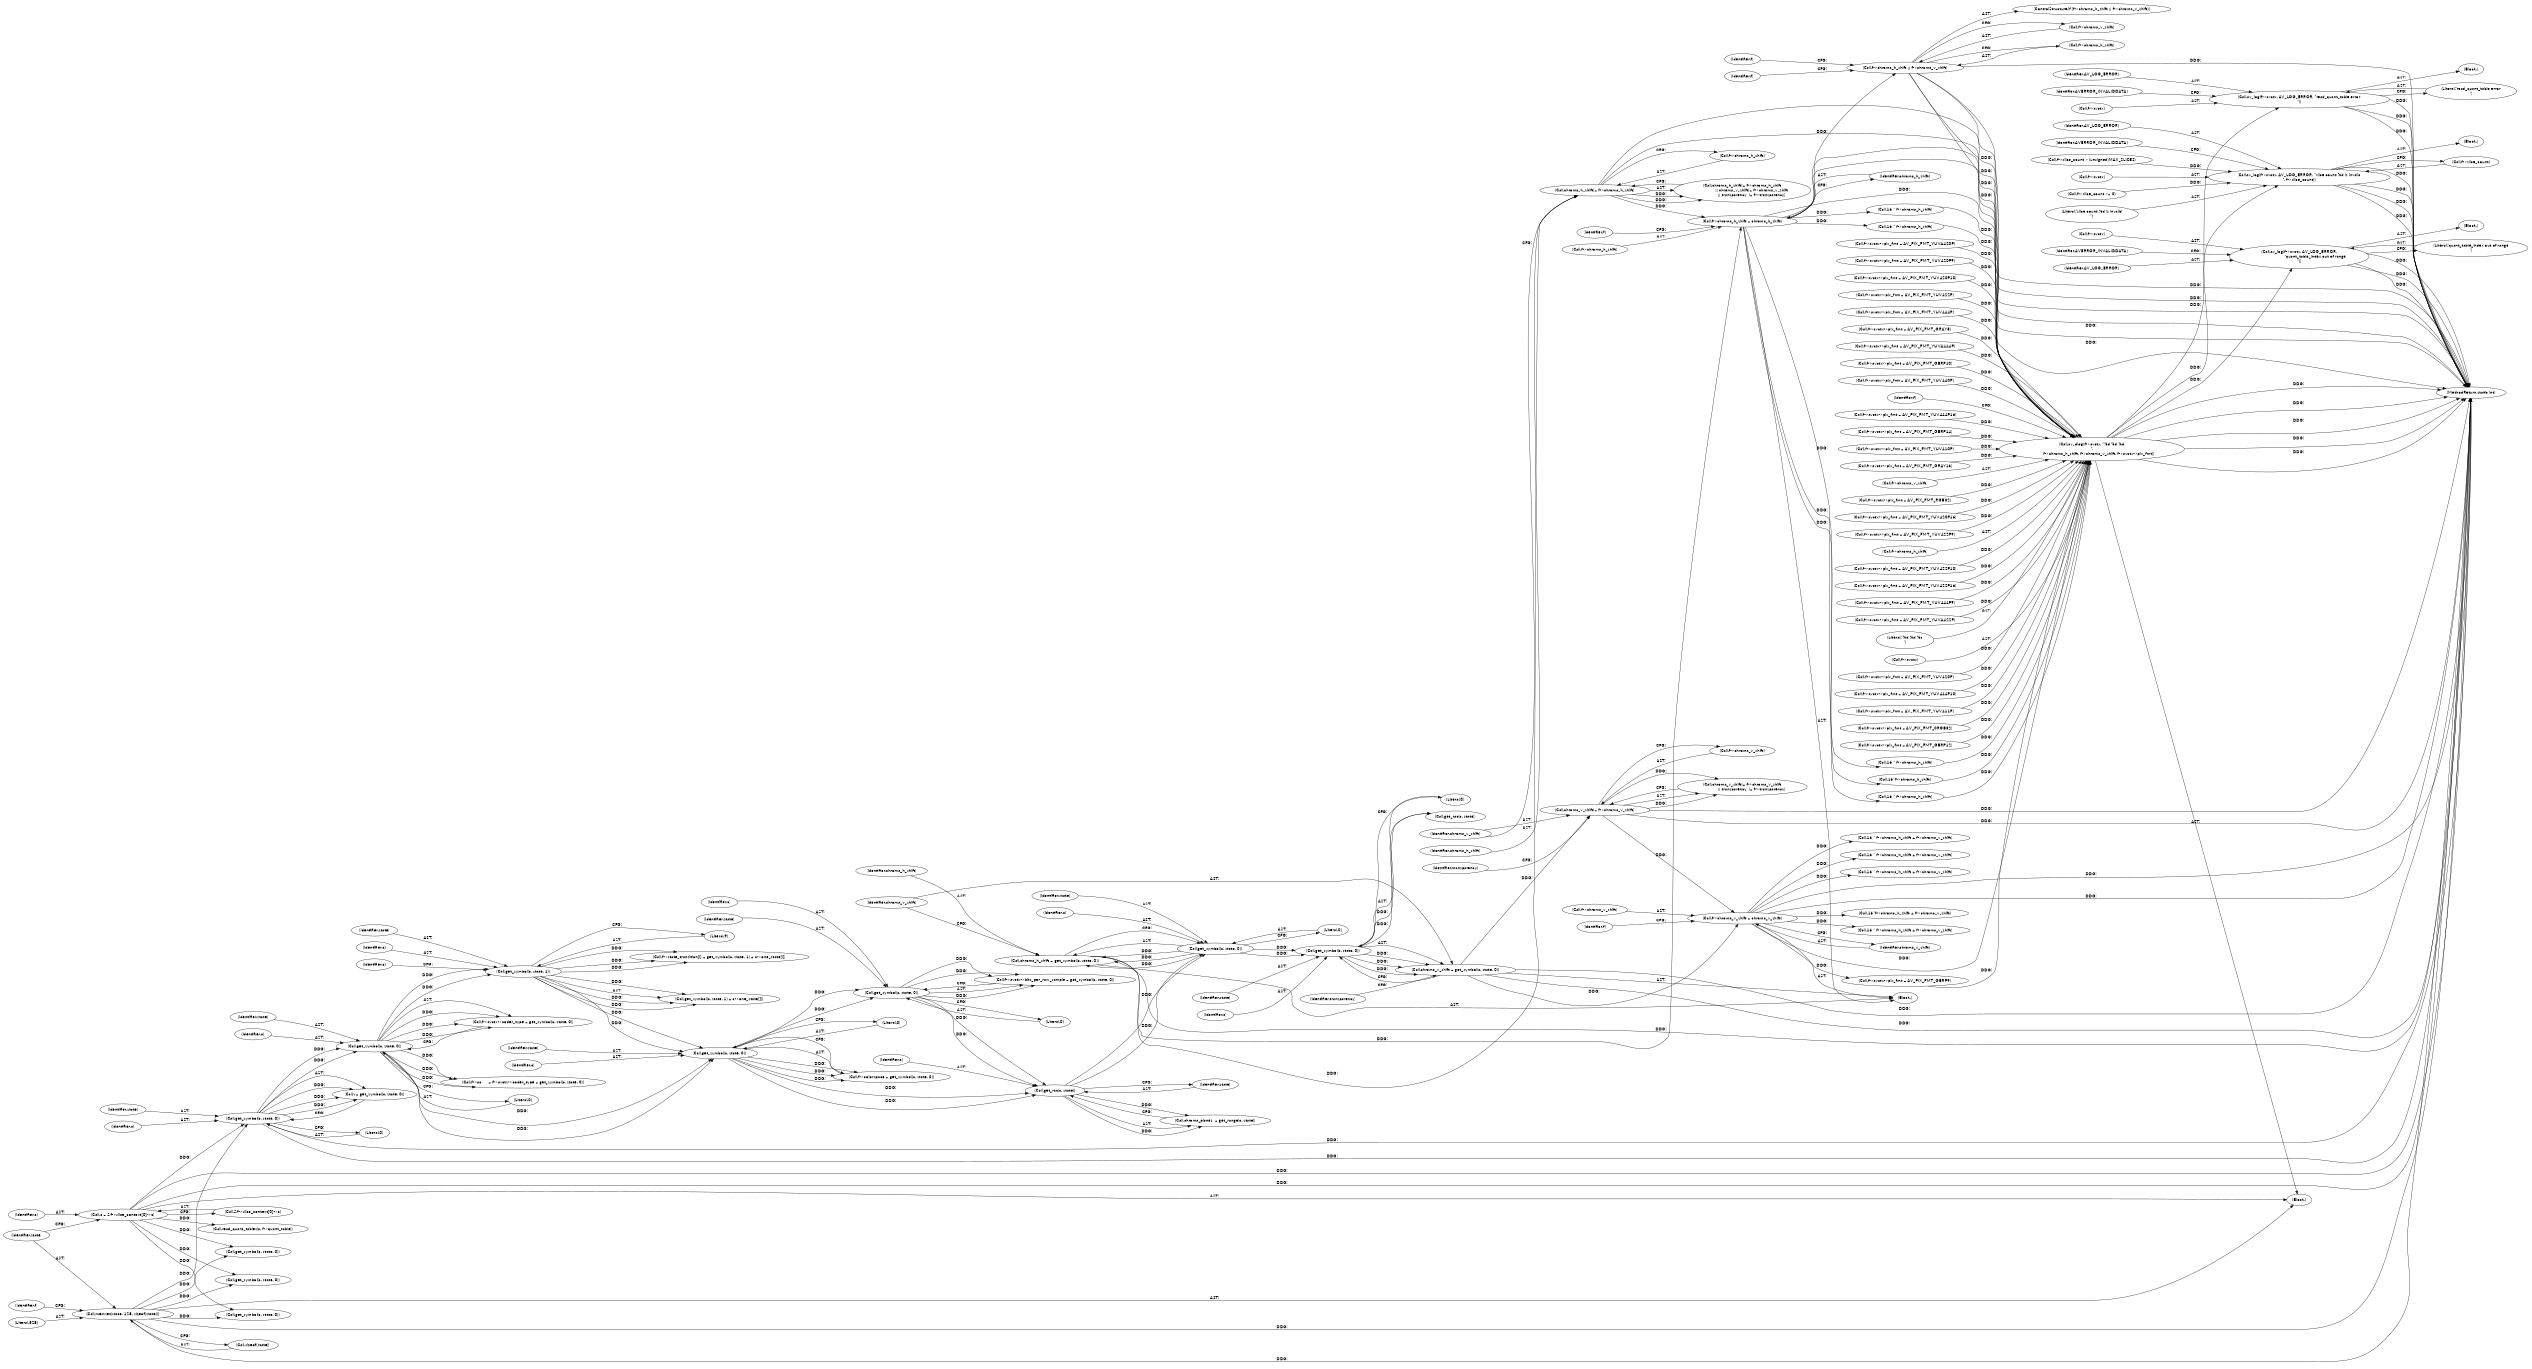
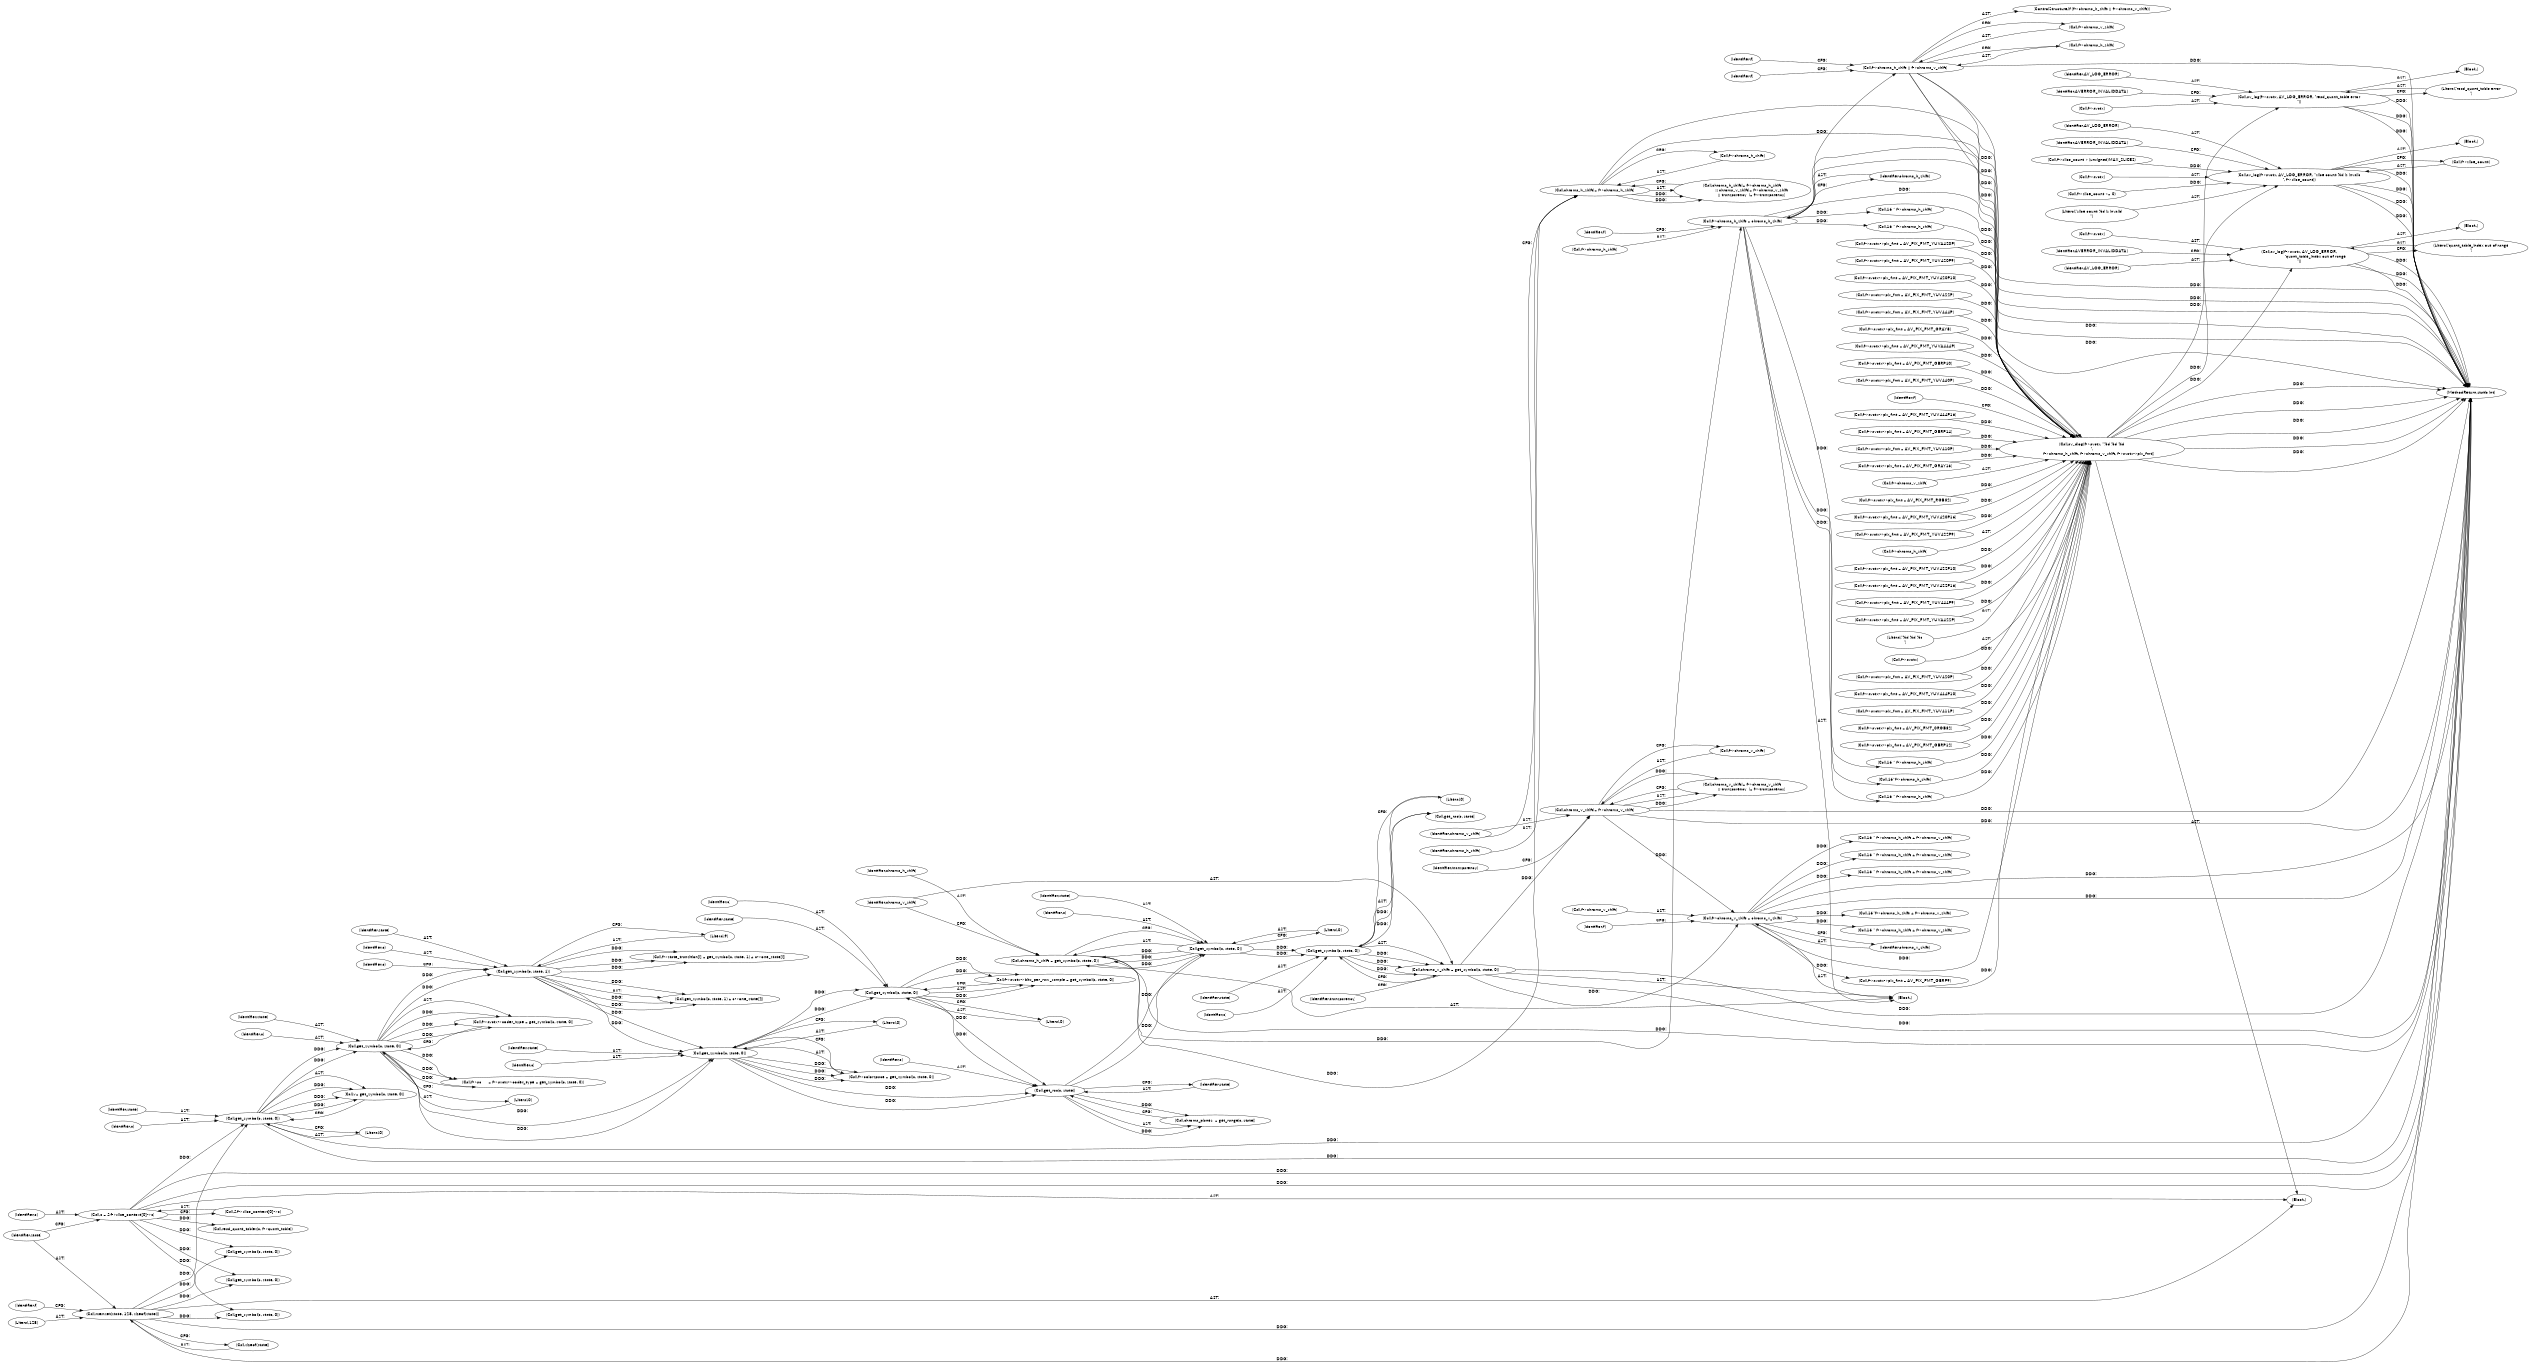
(1656, 209) -> none
(27, 1323) -> (27, 1323)
